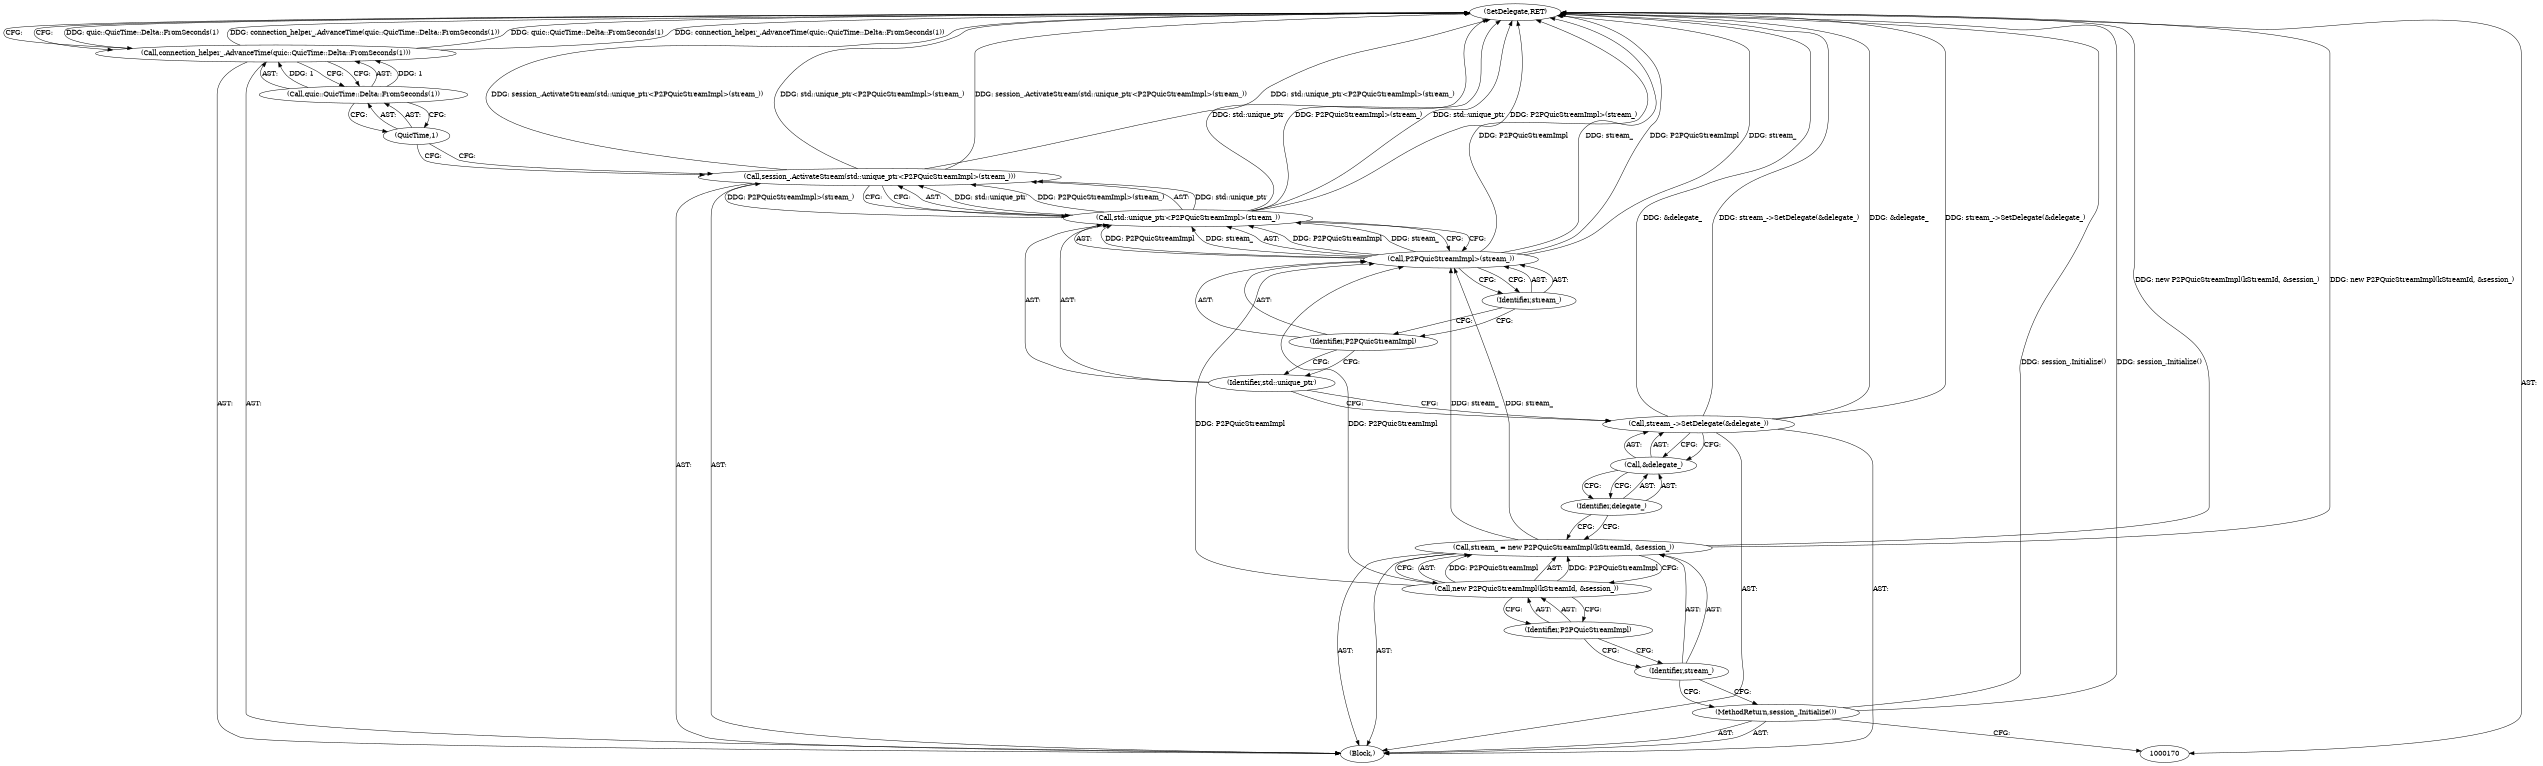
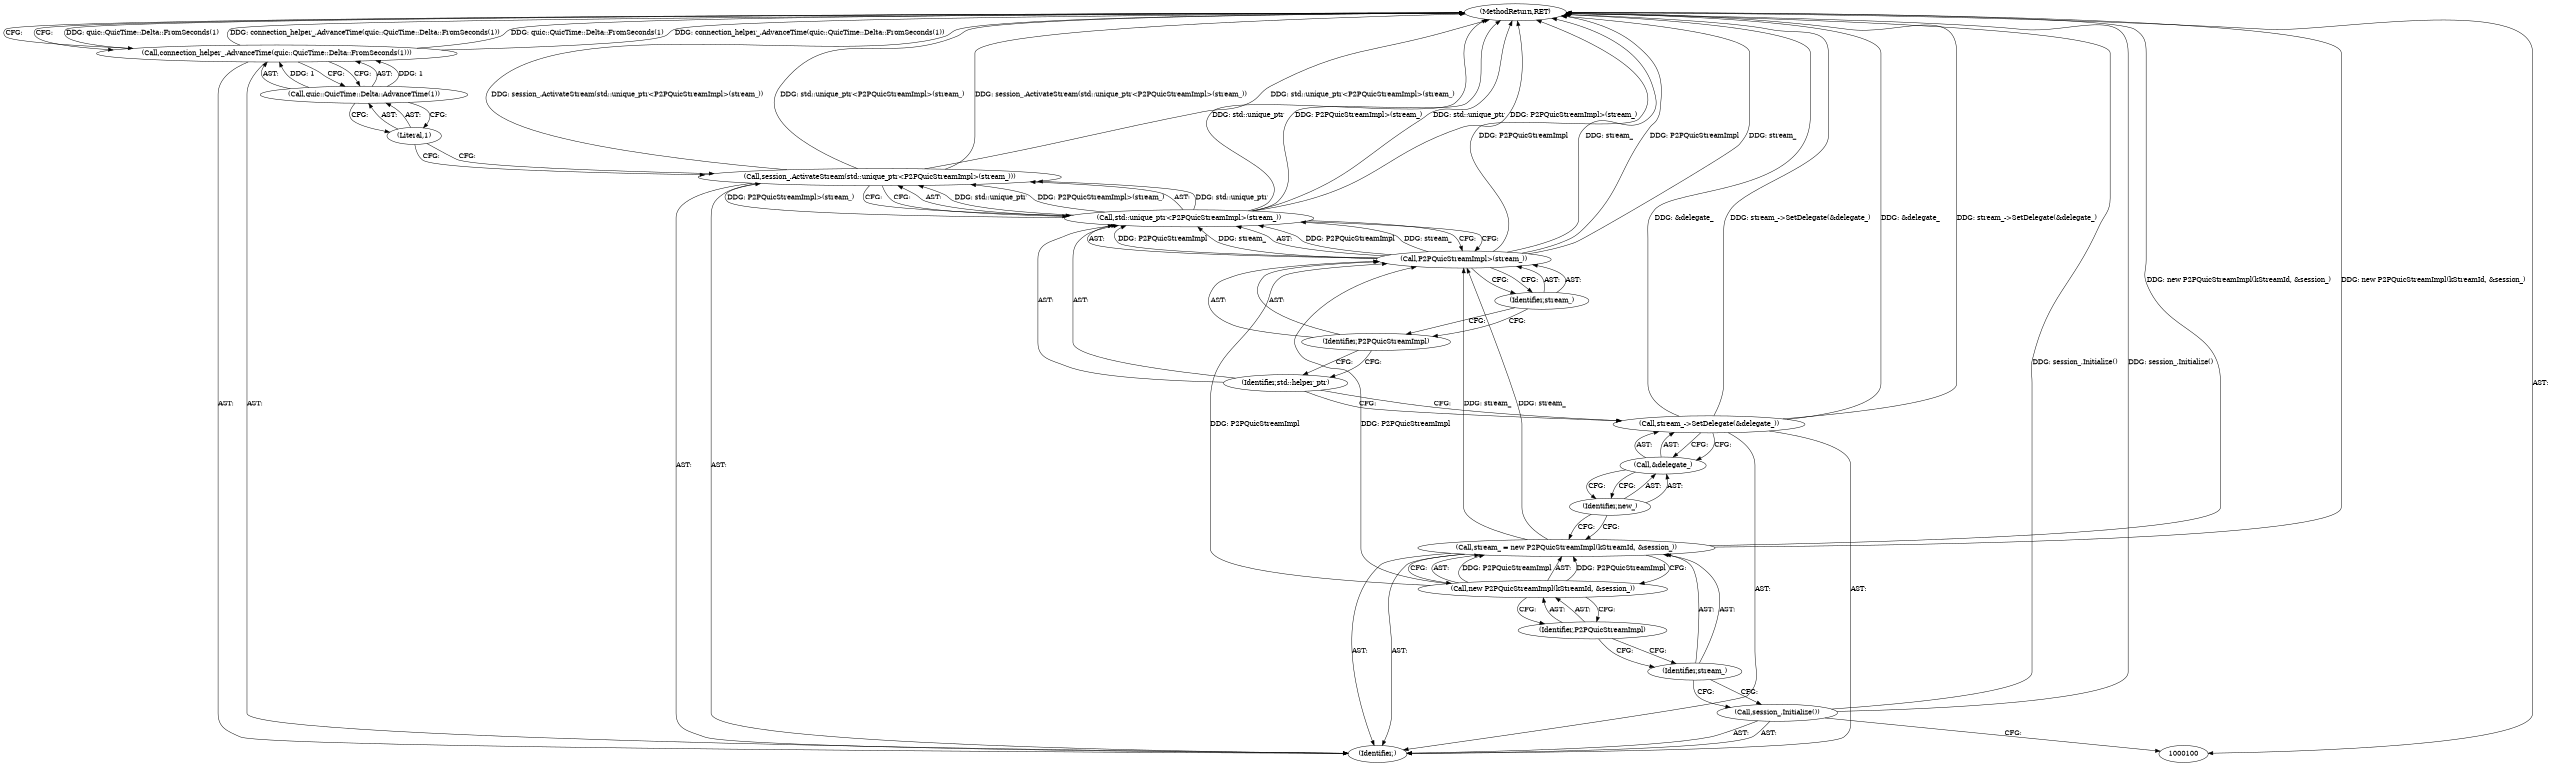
(1515, 12) -> (1515, 12)
(363, 95) -> (364, 95)
(417, 136) -> (414, 136)
(1272, 383) -> (1286, 383)
(1611, 507) -> (1610, 507)
(1776, 713) -> (1777, 713)
(1362, 754) -> (1377, 754)
(2165, 754) -> (2184, 754)
